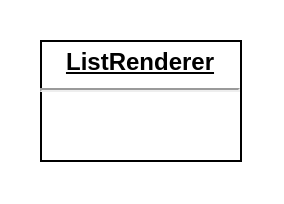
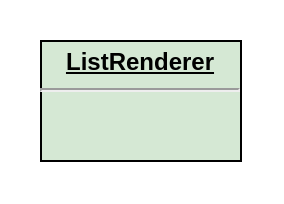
(141, 101) -> (141, 101)
